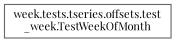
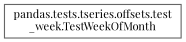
(88, 21) -> (93, 21)
